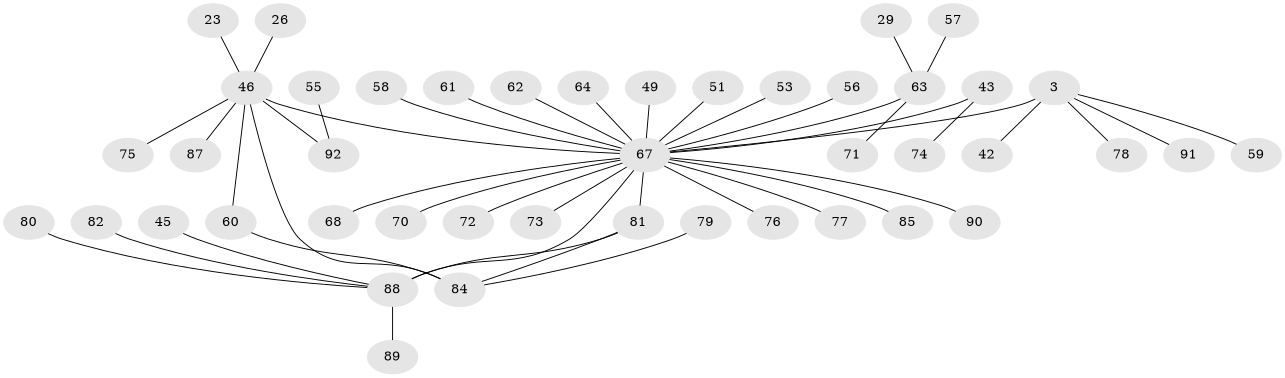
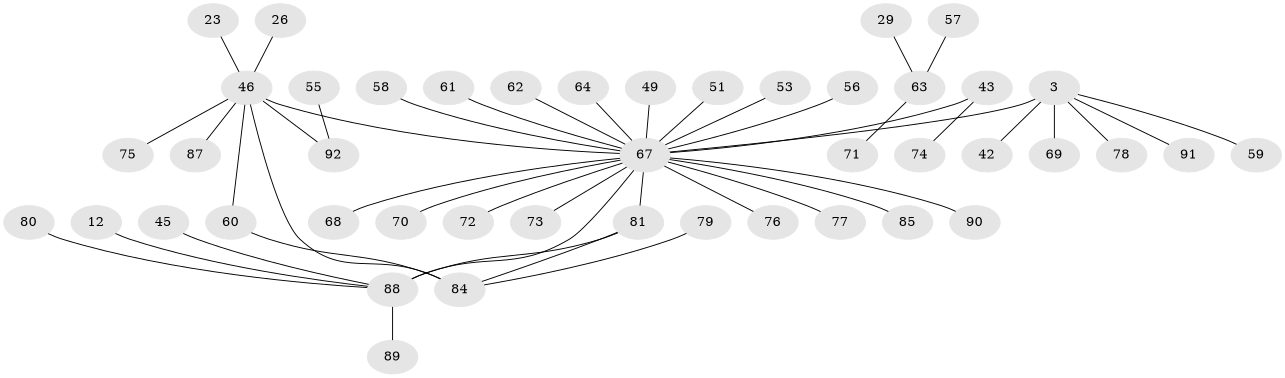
(787, 131) -> none
none -> (1054, 155)
(96, 222) -> (96, 222)
